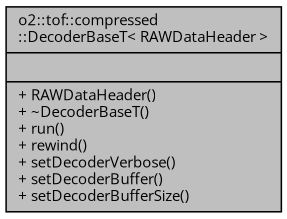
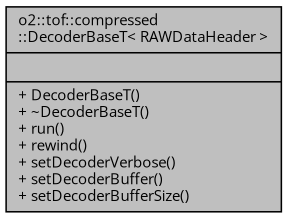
(88, 96) -> (80, 96)
